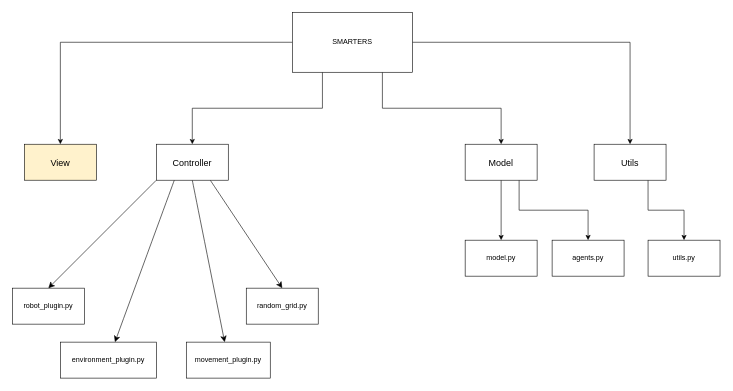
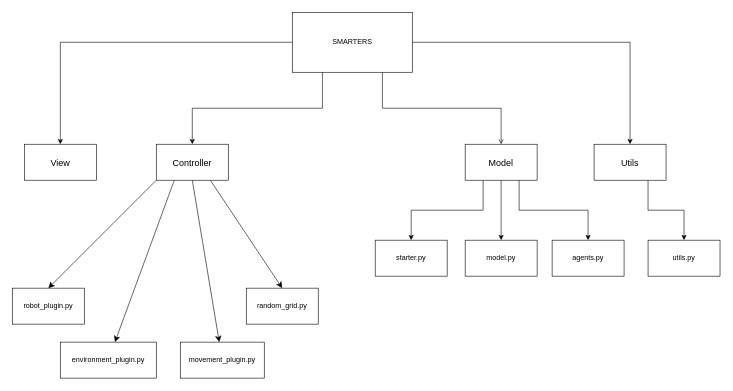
(501, 138) -> (501, 140)
(60, 162) -> (60, 162)
none -> (411, 210)
none -> (411, 258)
(228, 360) -> (222, 360)
